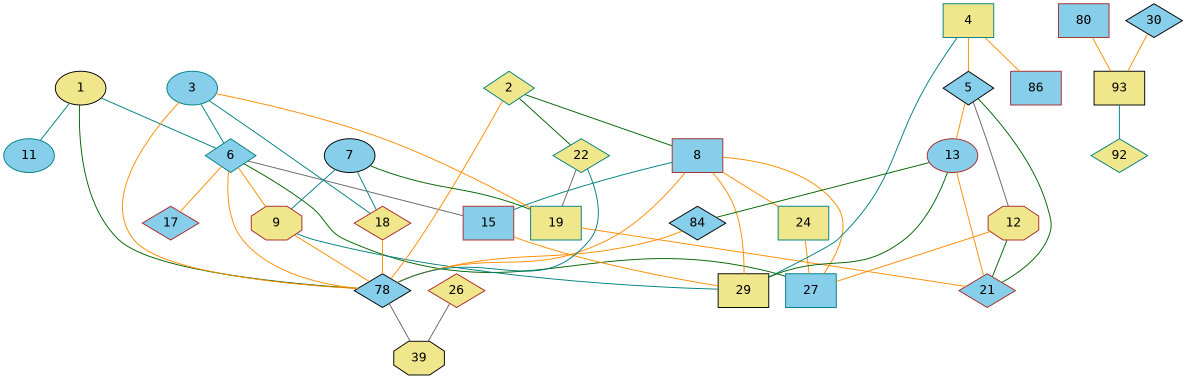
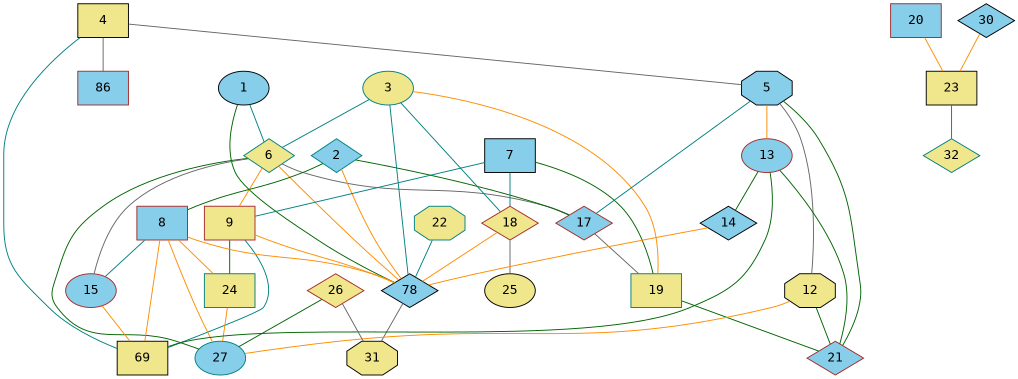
(968, 21) -> (103, 21)
(1084, 21) -> (916, 21)
(968, 54) -> (435, 54)
(1002, 54) -> (103, 54)
(81, 88) -> (244, 88)
(192, 88) -> (388, 88)
(509, 88) -> (337, 156)
(968, 88) -> (767, 88)
(1119, 88) -> (952, 88)
(545, 122) -> (464, 183)
(29, 156) -> none
(231, 156) -> (269, 156)
(350, 156) -> (510, 156)
(581, 156) -> (440, 223)
(1119, 156) -> (952, 156)
none -> (673, 157)
(571, 183) -> (617, 254)
(201, 189) -> (426, 190)
(277, 223) -> (230, 223)
(488, 223) -> (91, 291)
(698, 223) -> (728, 223)
(1013, 223) -> (810, 291)
(970, 224) -> (834, 250)
(141, 245) -> (400, 198)
none -> (230, 257)
(774, 257) -> (750, 326)
none -> (510, 291)
(743, 291) -> (142, 358)
(811, 291) -> (220, 358)
none -> (280, 323)
(419, 358) -> (372, 358)
